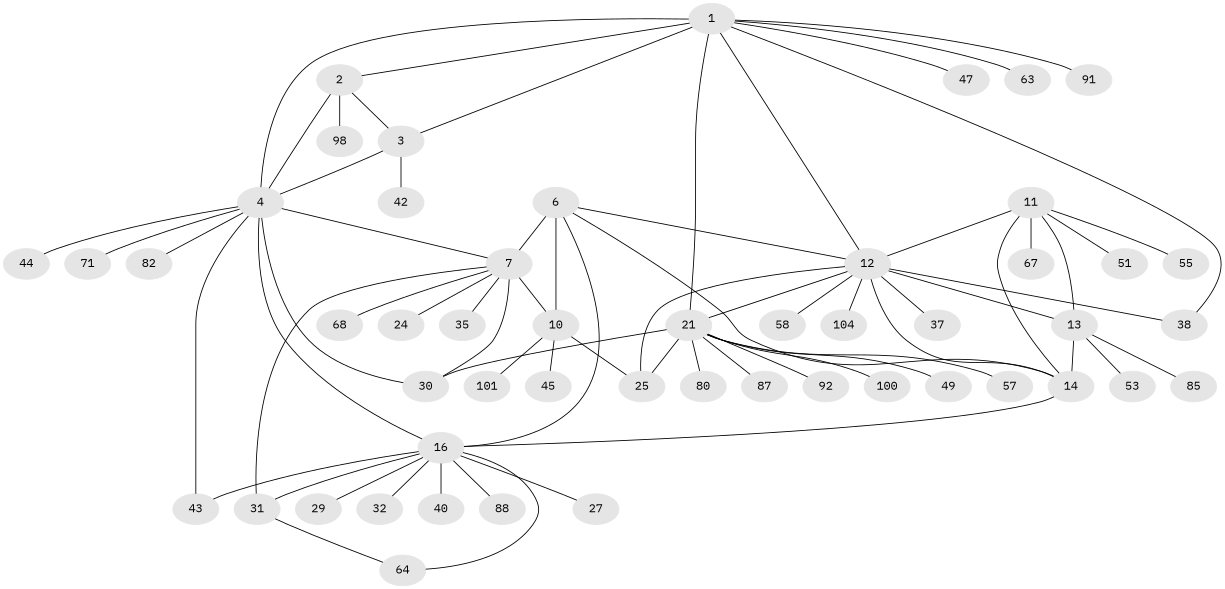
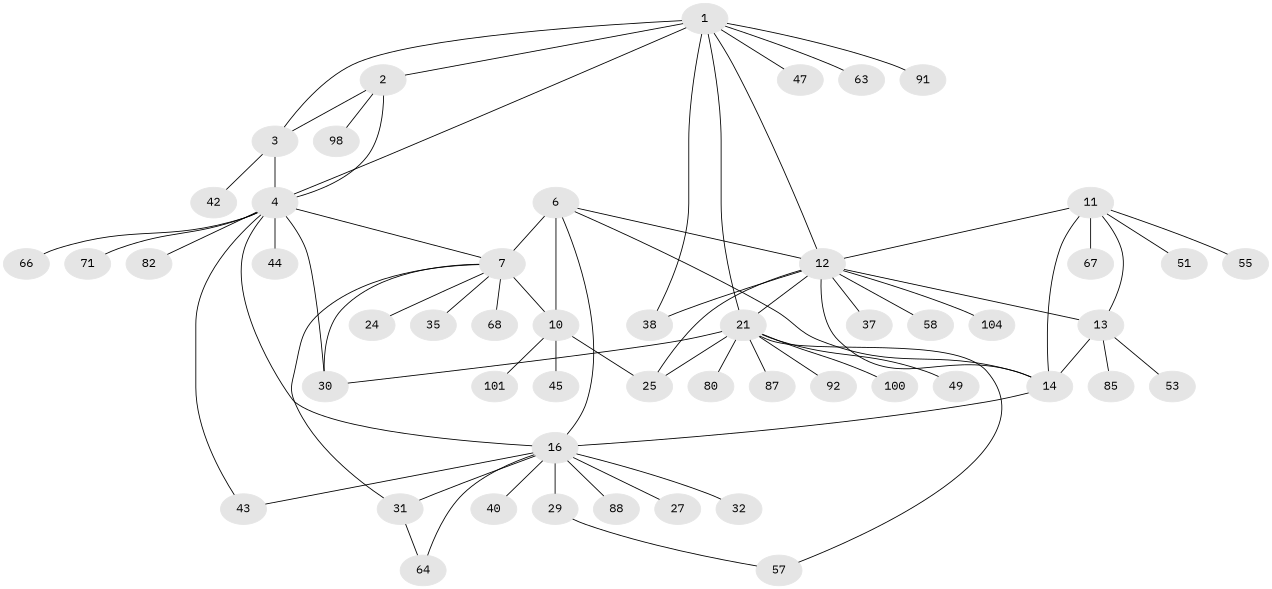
none -> (26, 264)
none -> (664, 547)
